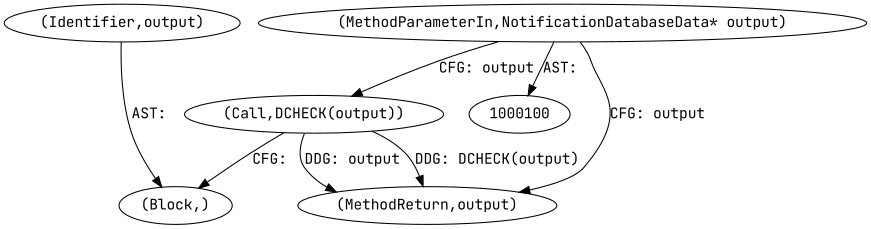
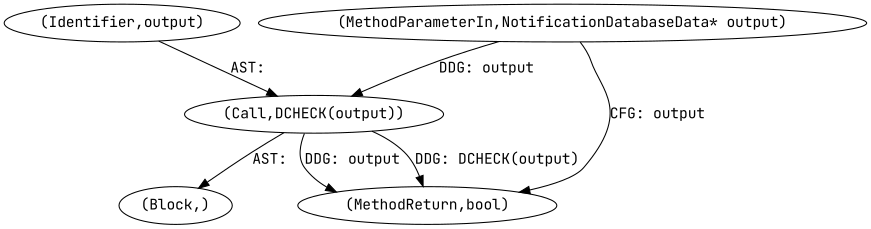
(487, 69) -> (487, 69)
(127, 113) -> (213, 66)
(520, 114) -> none
(274, 160) -> (274, 160)
(427, 206) -> (427, 206)
